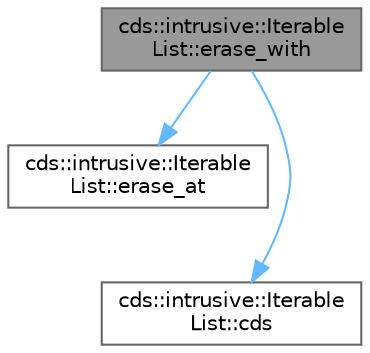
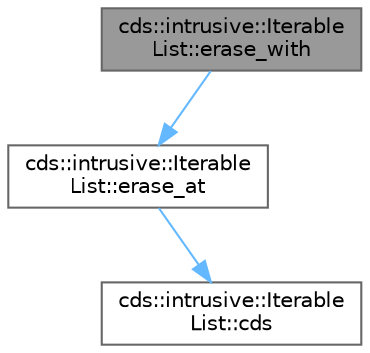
(290, 166) -> (179, 236)
